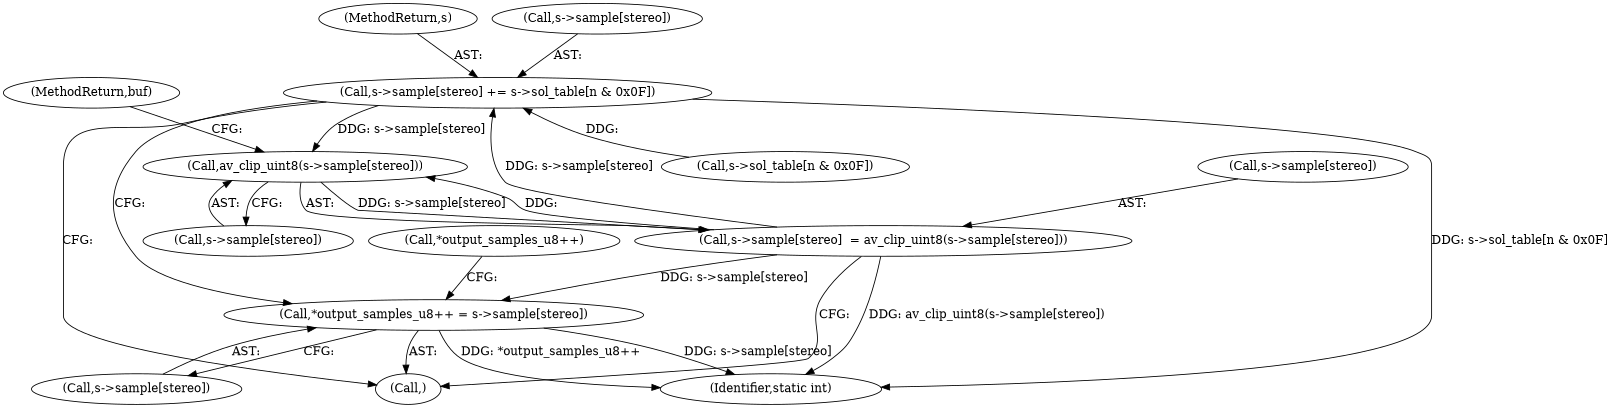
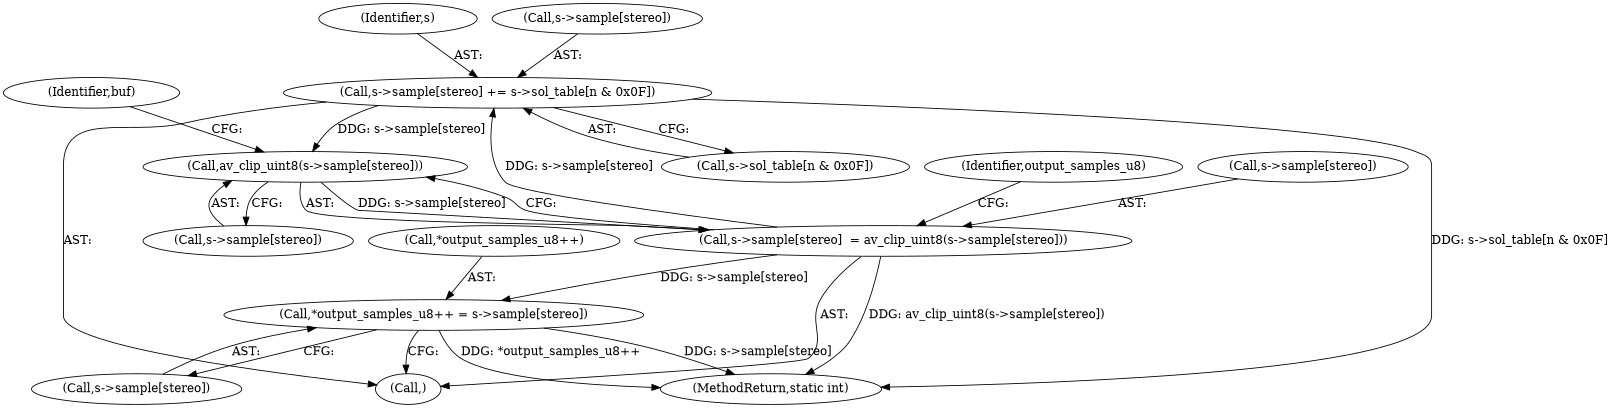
(398, 19) -> (398, 19)
(92, 93) -> (92, 93)
(604, 130) -> (604, 130)
none -> (1054, 167)
(116, 187) -> (639, 129)
(543, 204) -> (543, 204)
(80, 241) -> (80, 241)
(484, 278) -> (484, 278)
(836, 315) -> (836, 315)
(425, 352) -> (425, 352)
(771, 389) -> (771, 389)
